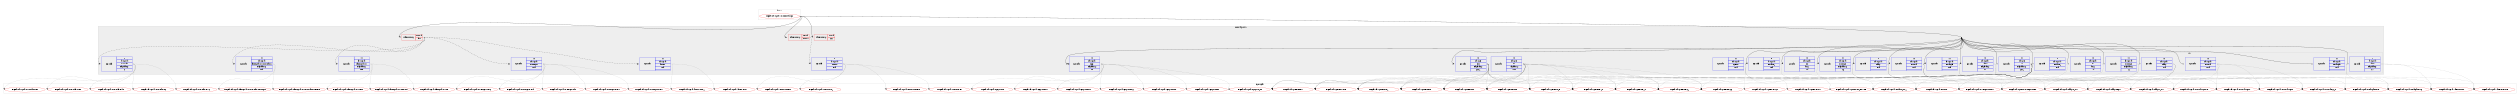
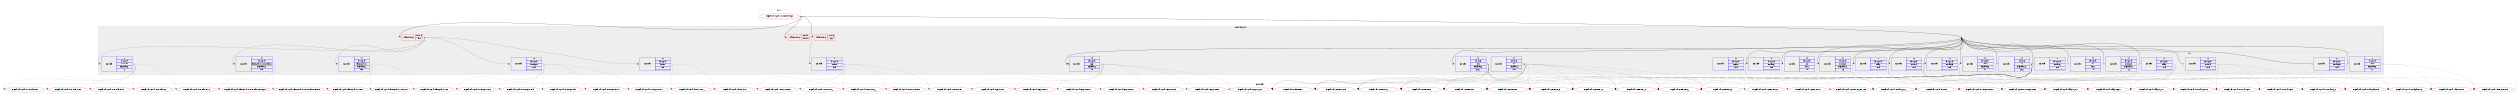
none -> (864, 90)
